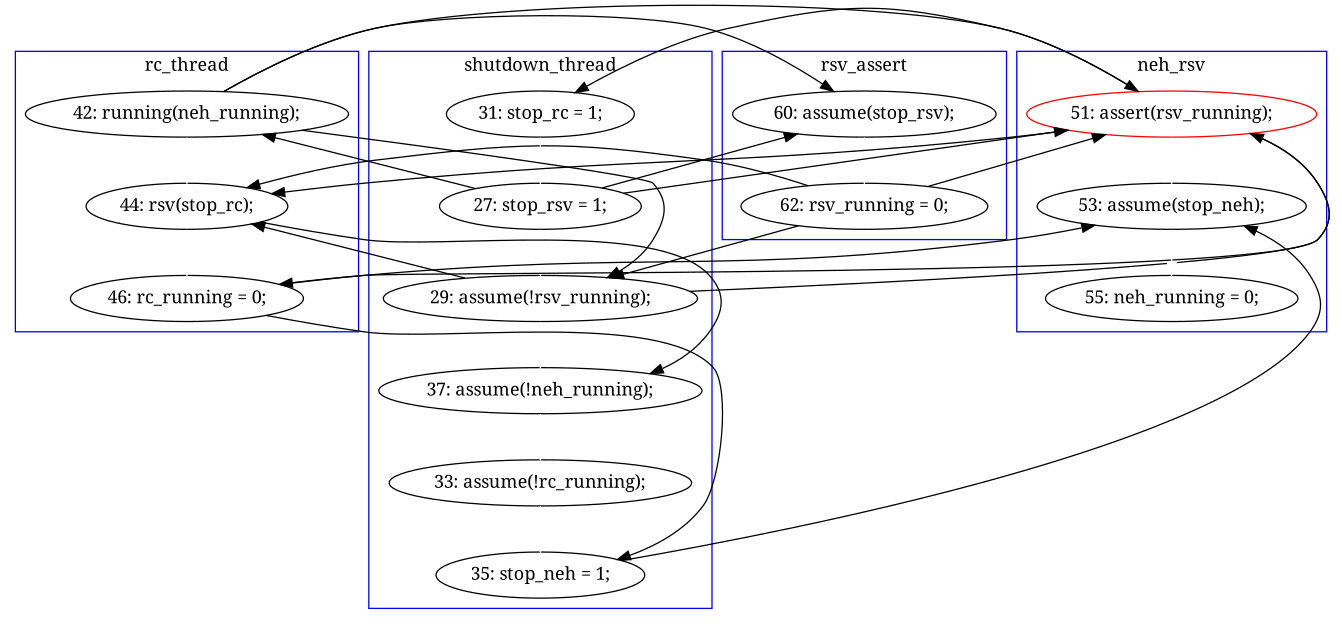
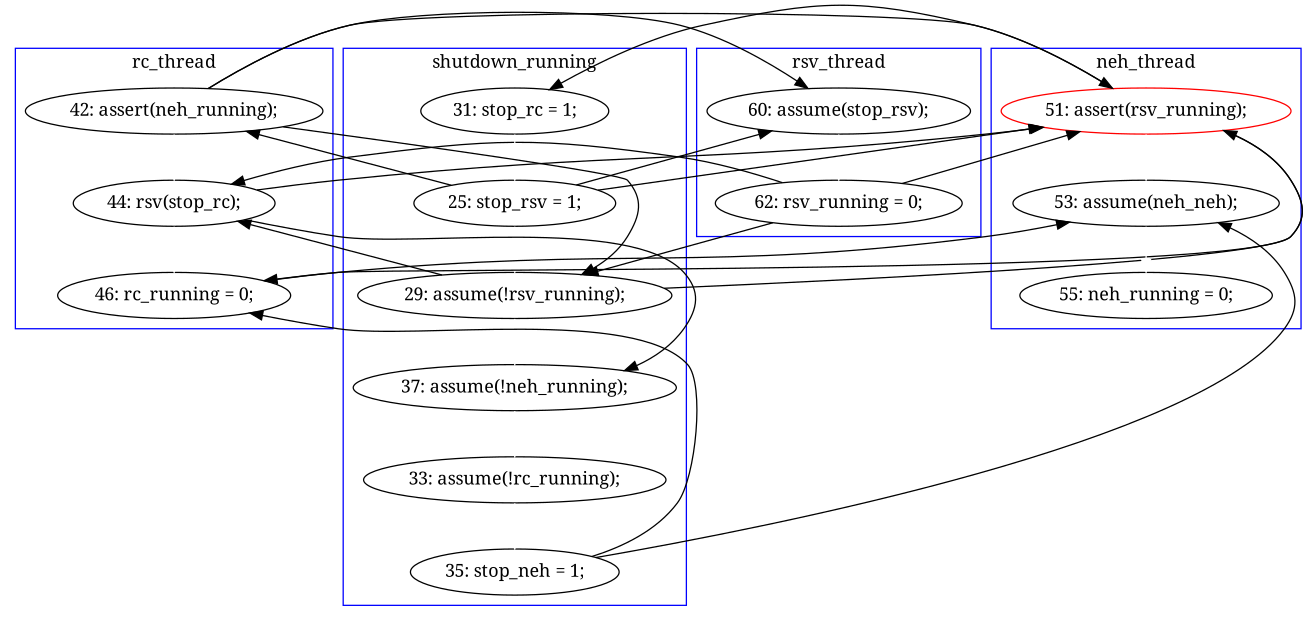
(540, 66) -> (515, 63)
(864, 66) -> (839, 63)
(1172, 66) -> (1146, 63)
(187, 114) -> (174, 111)
(657, 162) -> (624, 159)
(540, 206) -> (515, 203)
(1172, 206) -> (1146, 203)
(609, 335) -> (601, 334)
